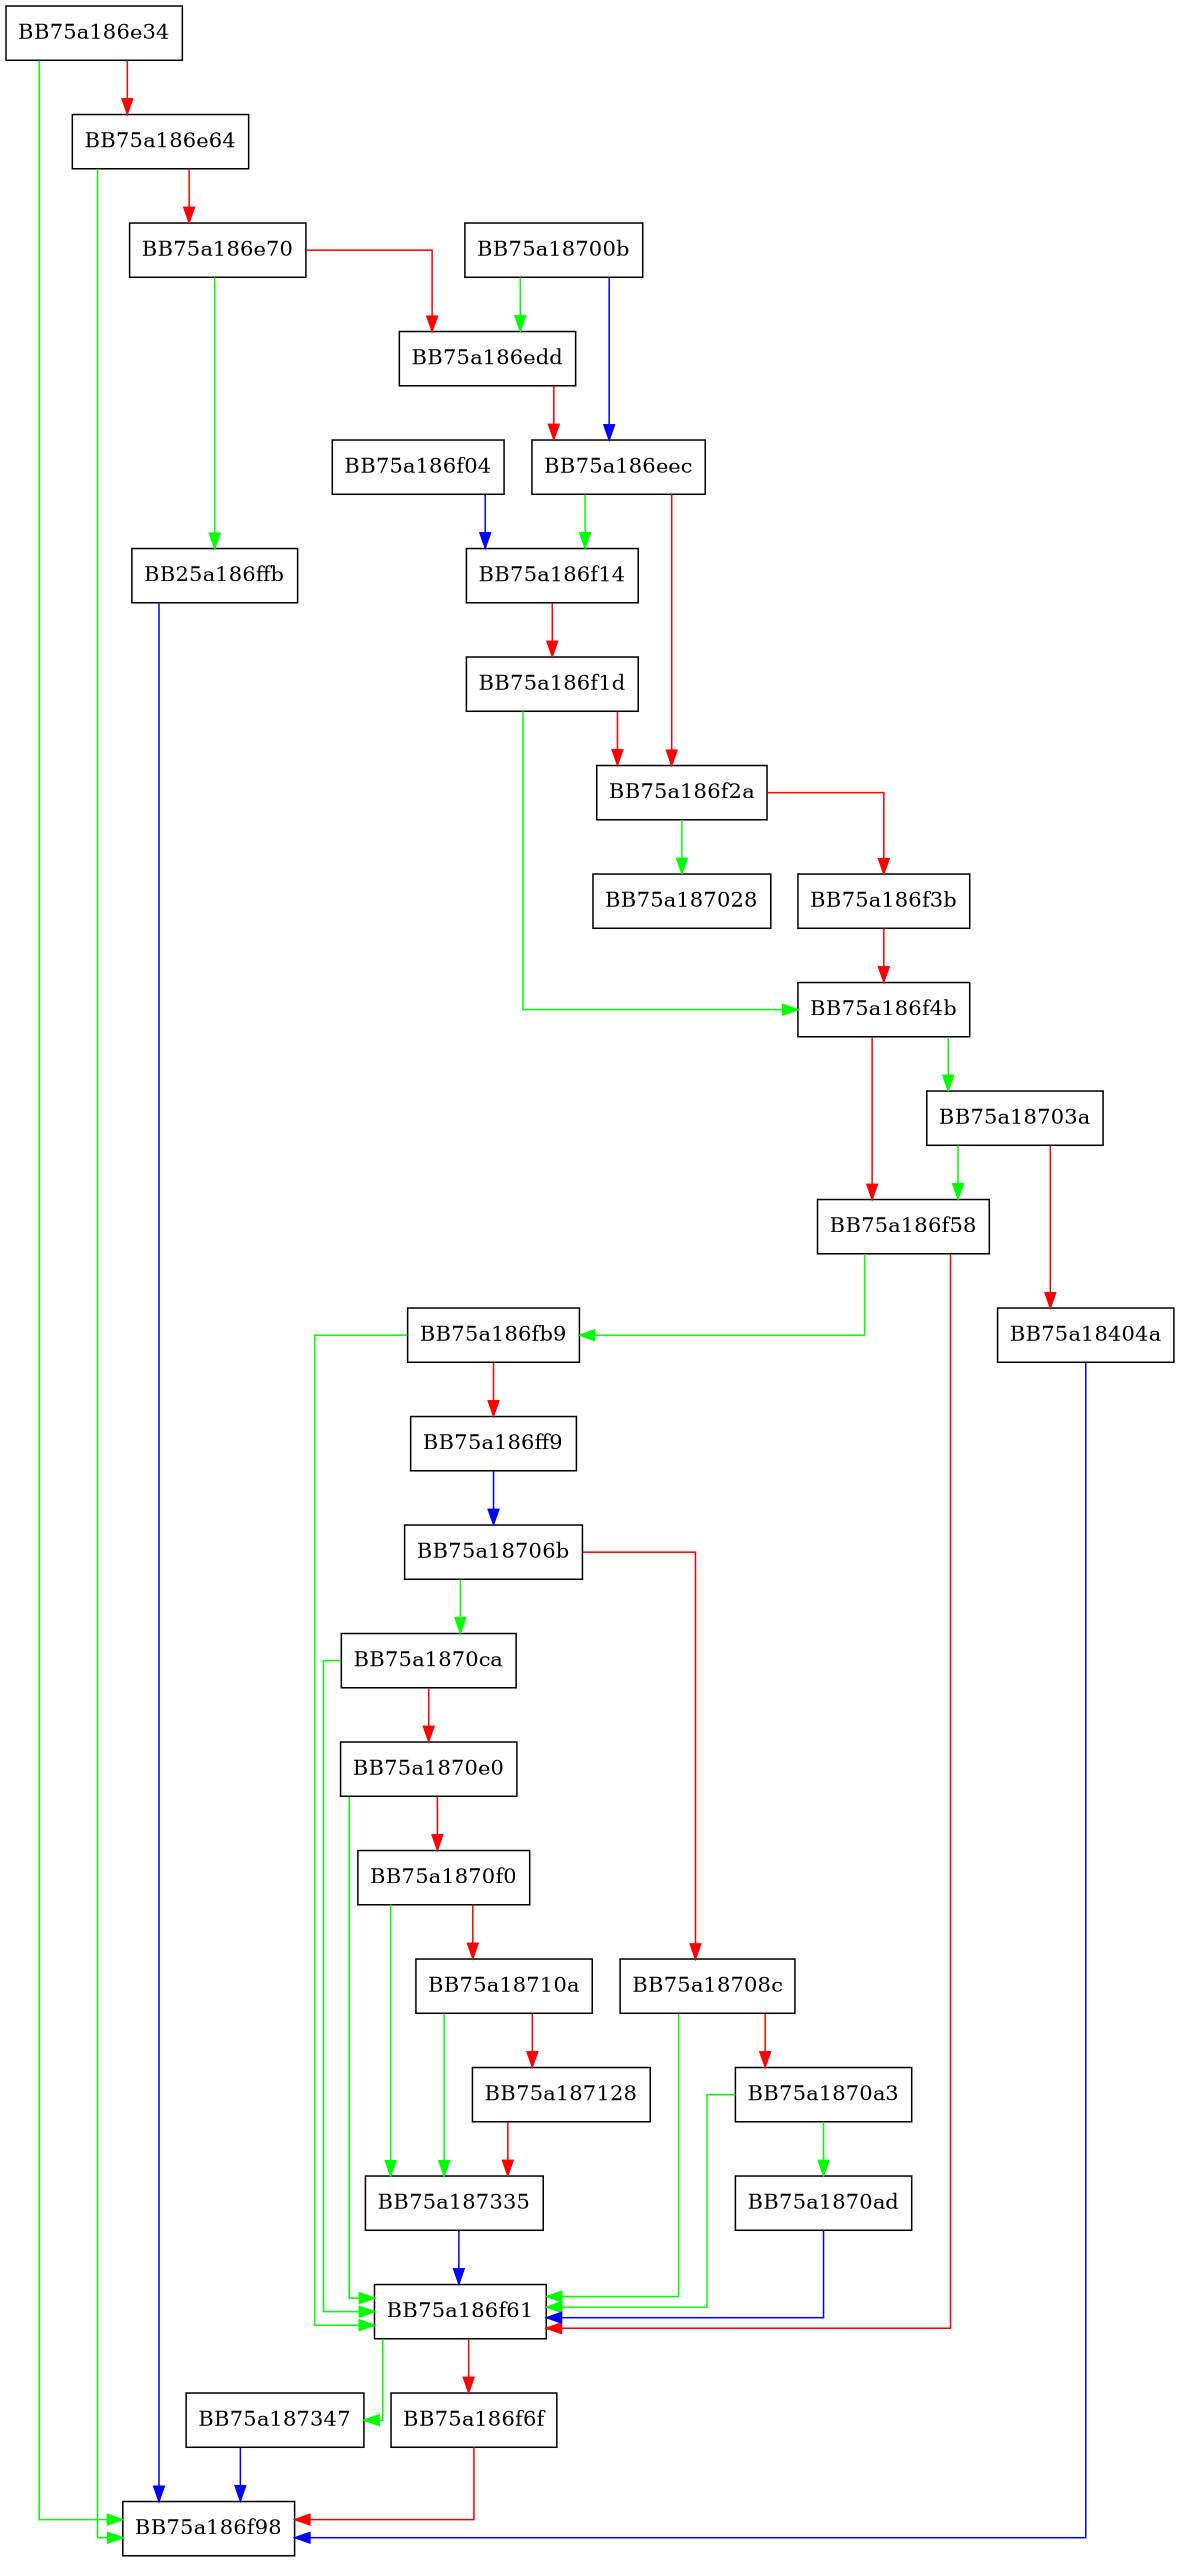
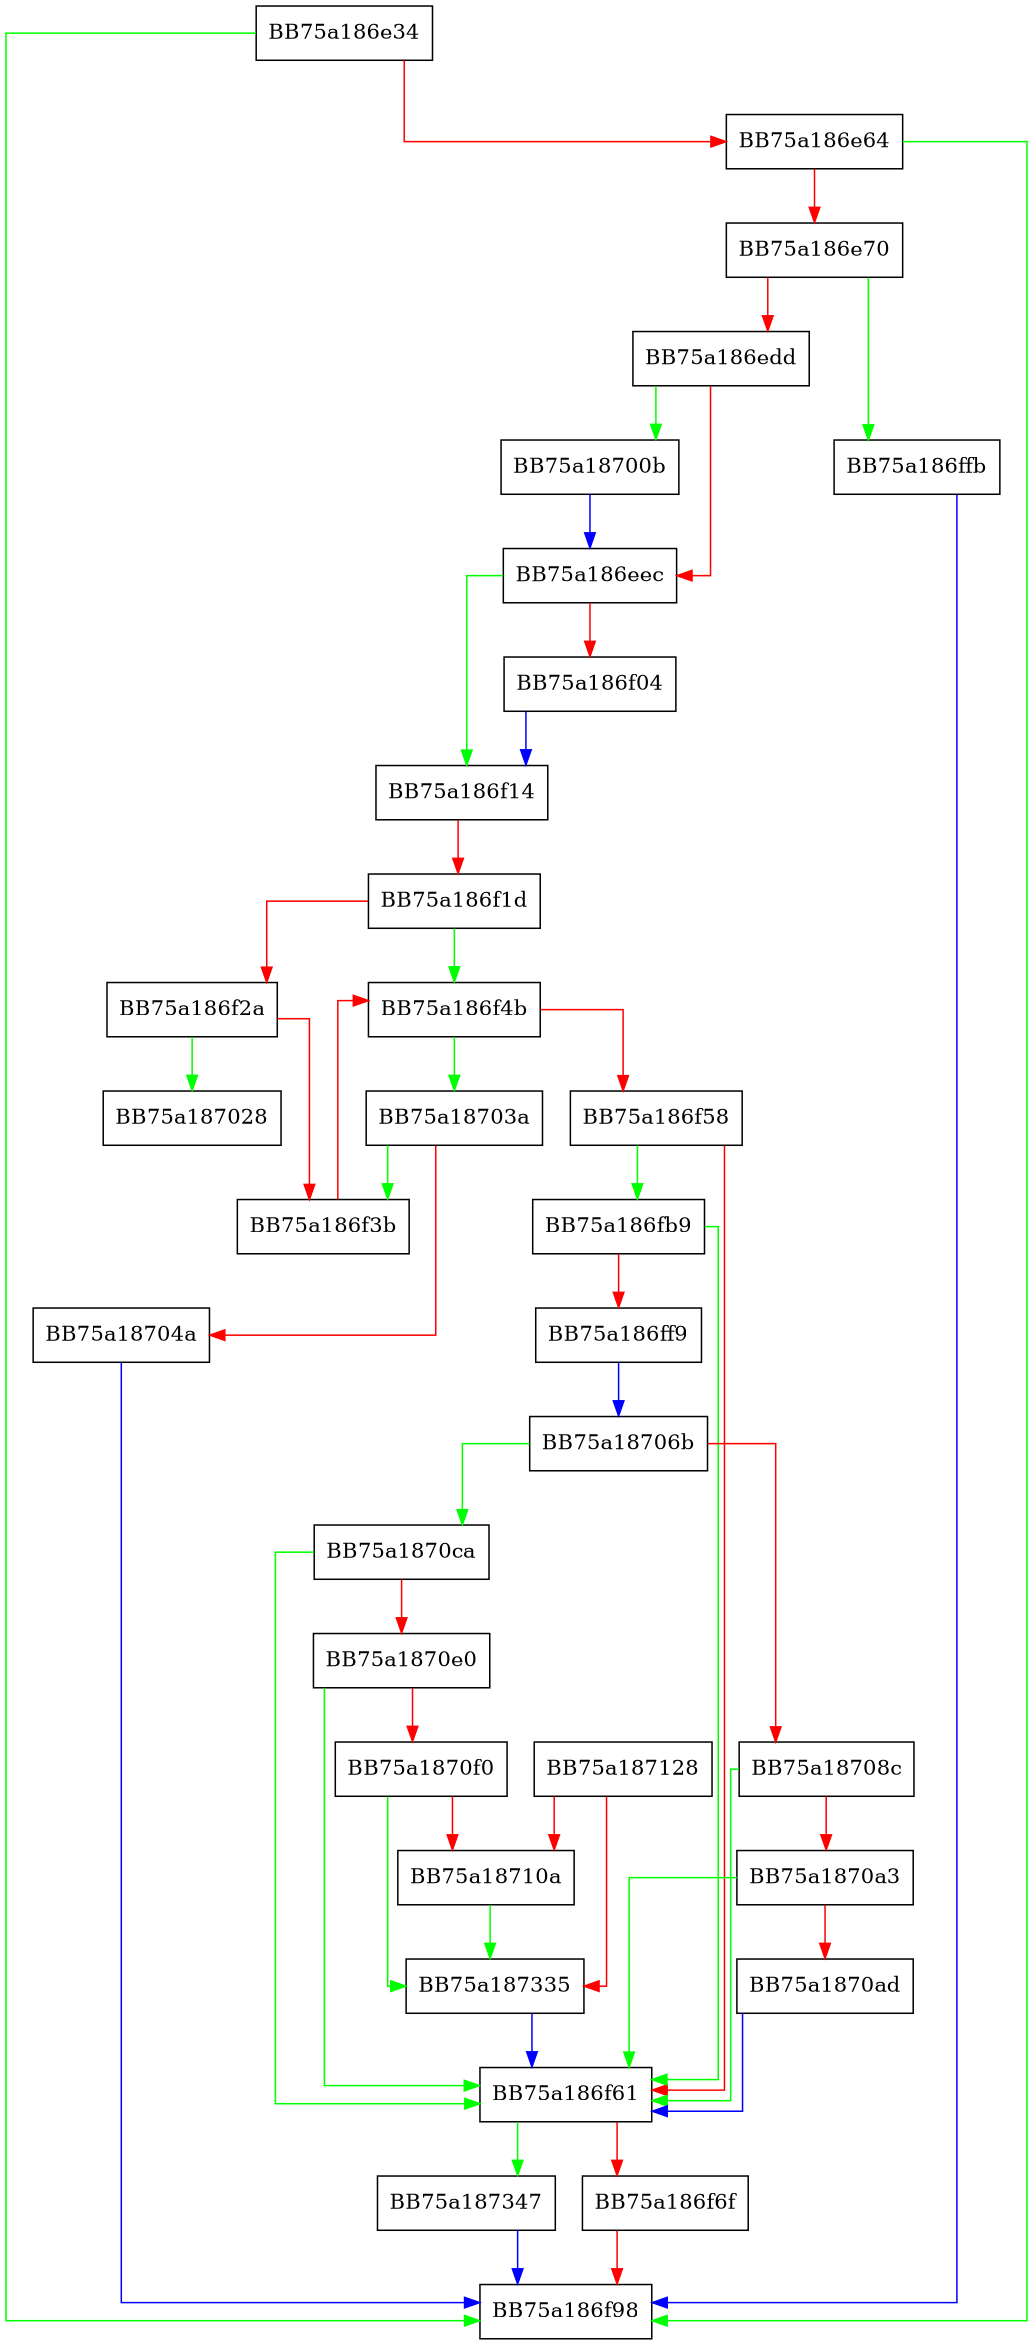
(520, 297) -> (656, 405)
(215, 576) -> (917, 467)
(672, 622) -> (590, 622)
(958, 1165) -> (388, 1165)
(1086, 1335) -> (121, 1335)
(532, 2033) -> (554, 1816)
(824, 2141) -> (825, 1924)
